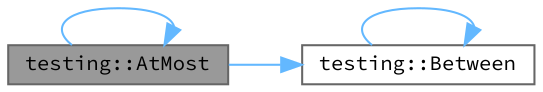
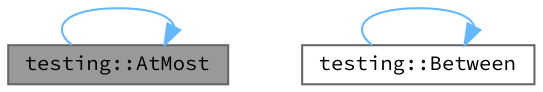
(255, 65) -> none
